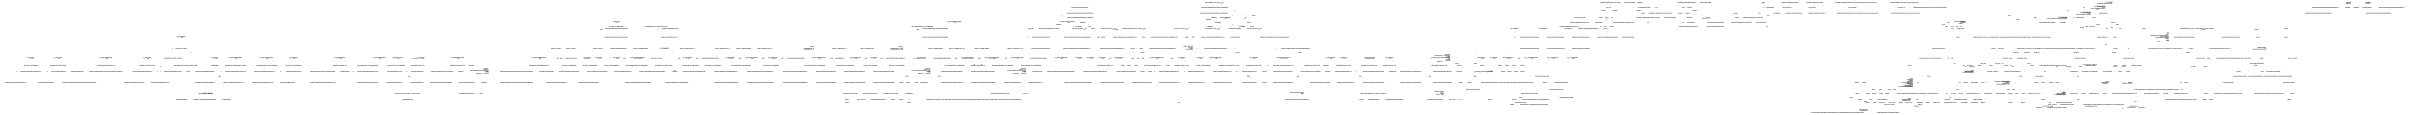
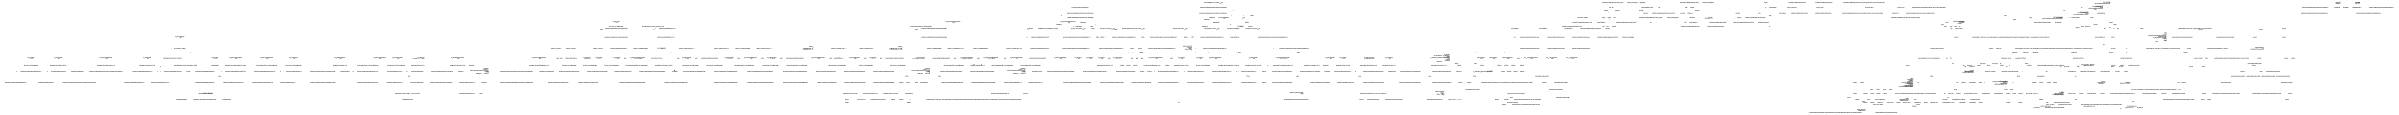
none -> (1895, 13)
